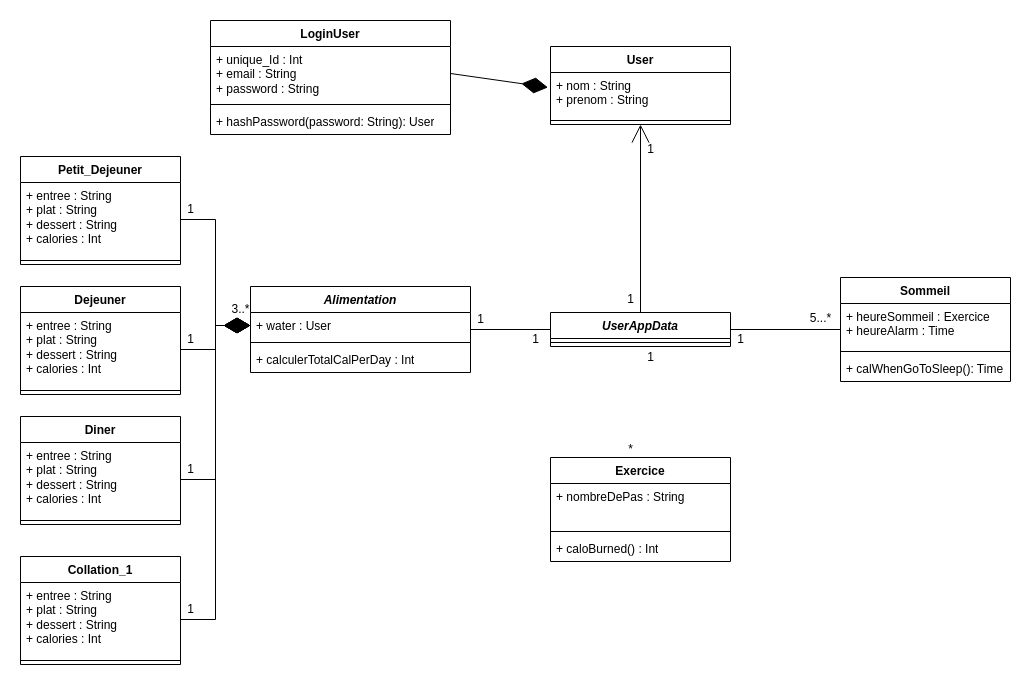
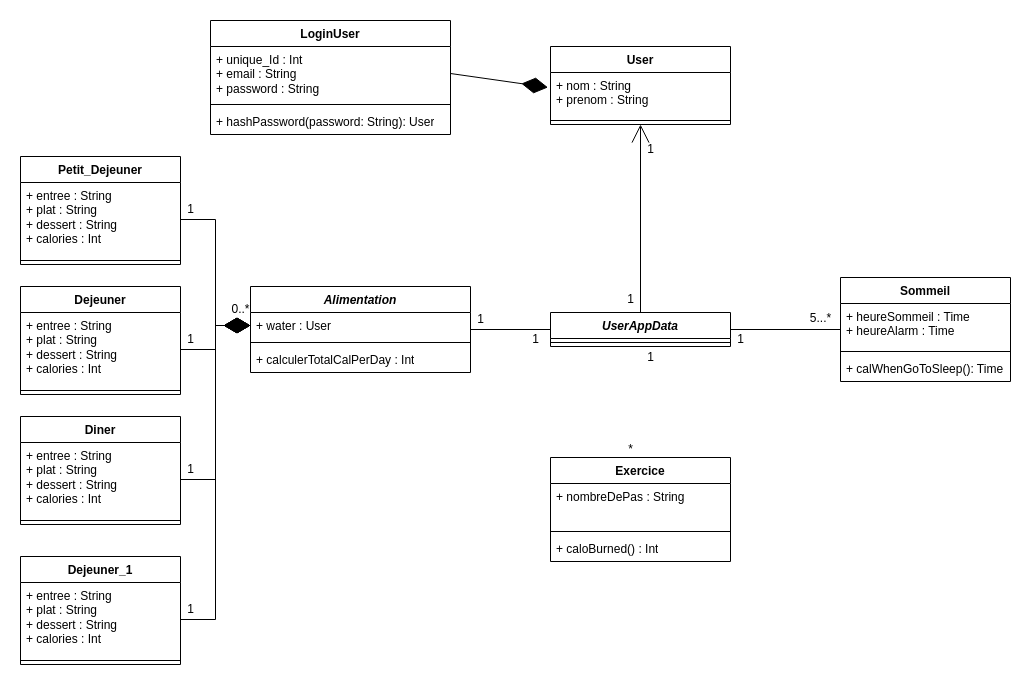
(241, 310) -> (241, 310)
(920, 325) -> (906, 325)
(101, 571) -> (101, 571)
